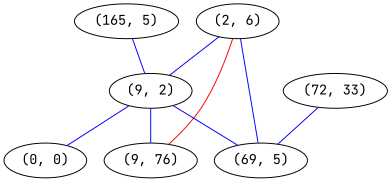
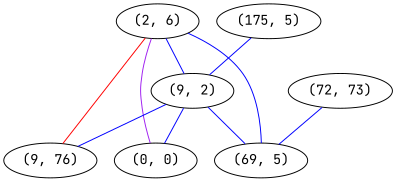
(127, 21) -> (269, 21)
none -> (141, 91)
(335, 91) -> (340, 91)
